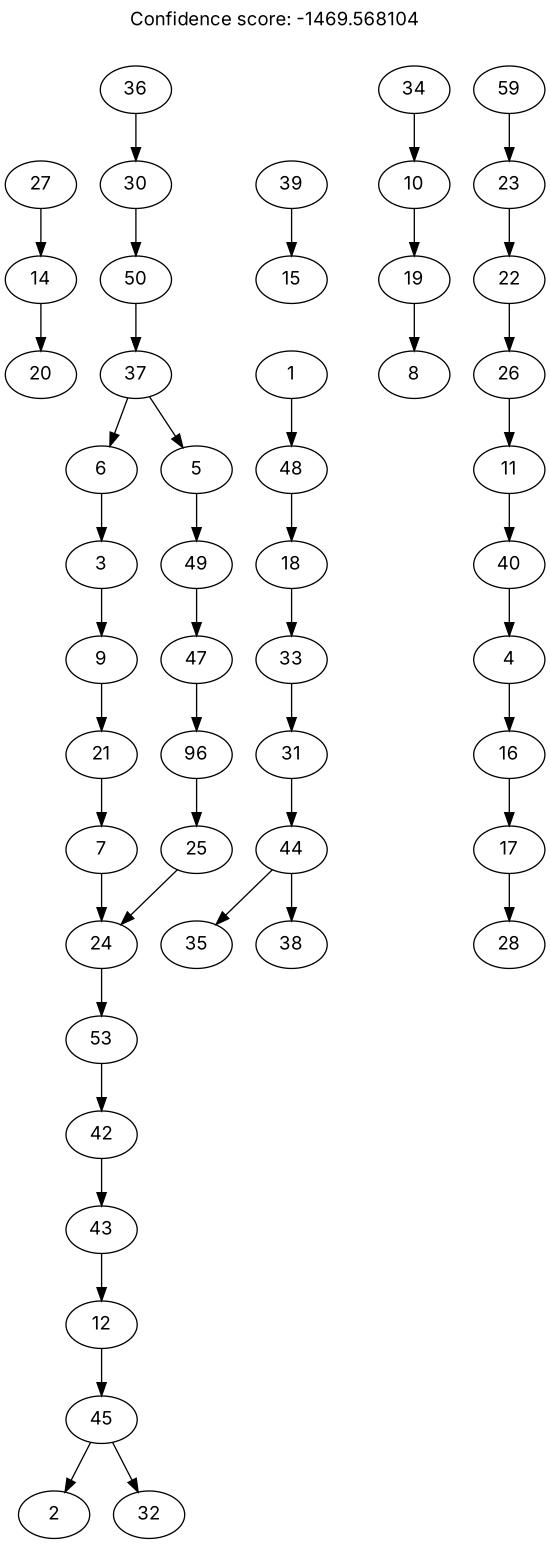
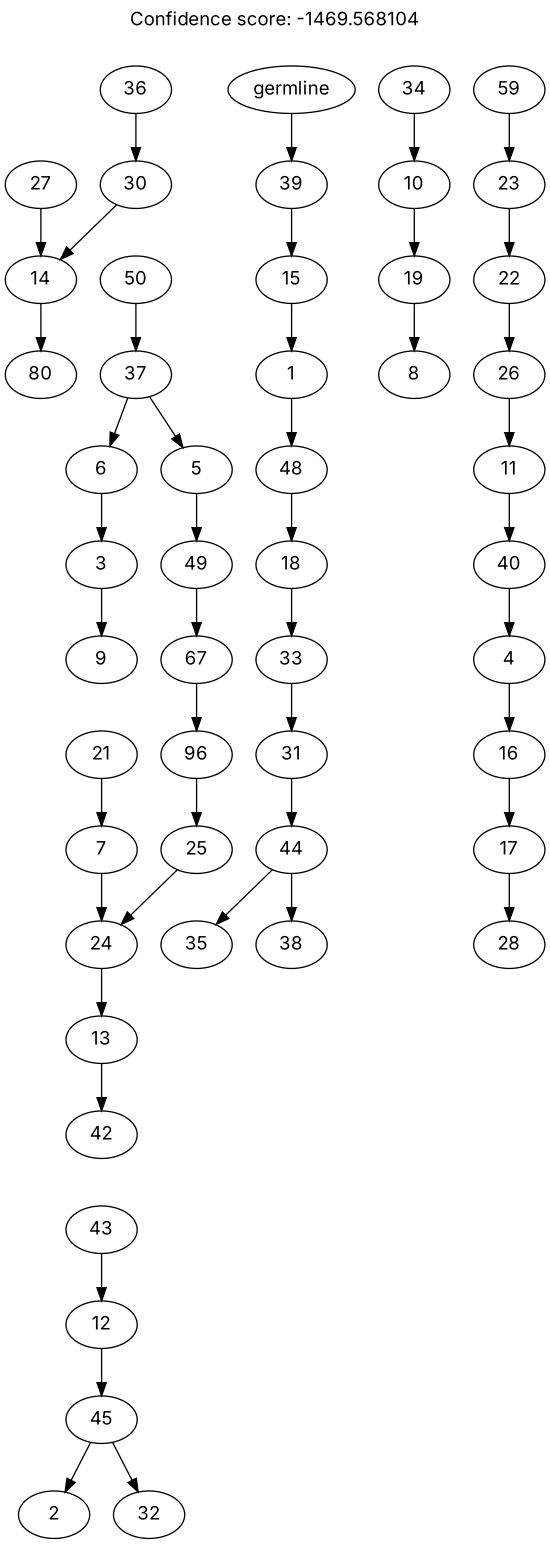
none -> (292, 90)
(136, 226) -> (93, 227)
none -> (292, 321)
(41, 375) -> (41, 375)
(197, 660) -> (197, 660)
(102, 701) -> none
(102, 1040) -> (102, 1040)
(102, 1176) -> none
